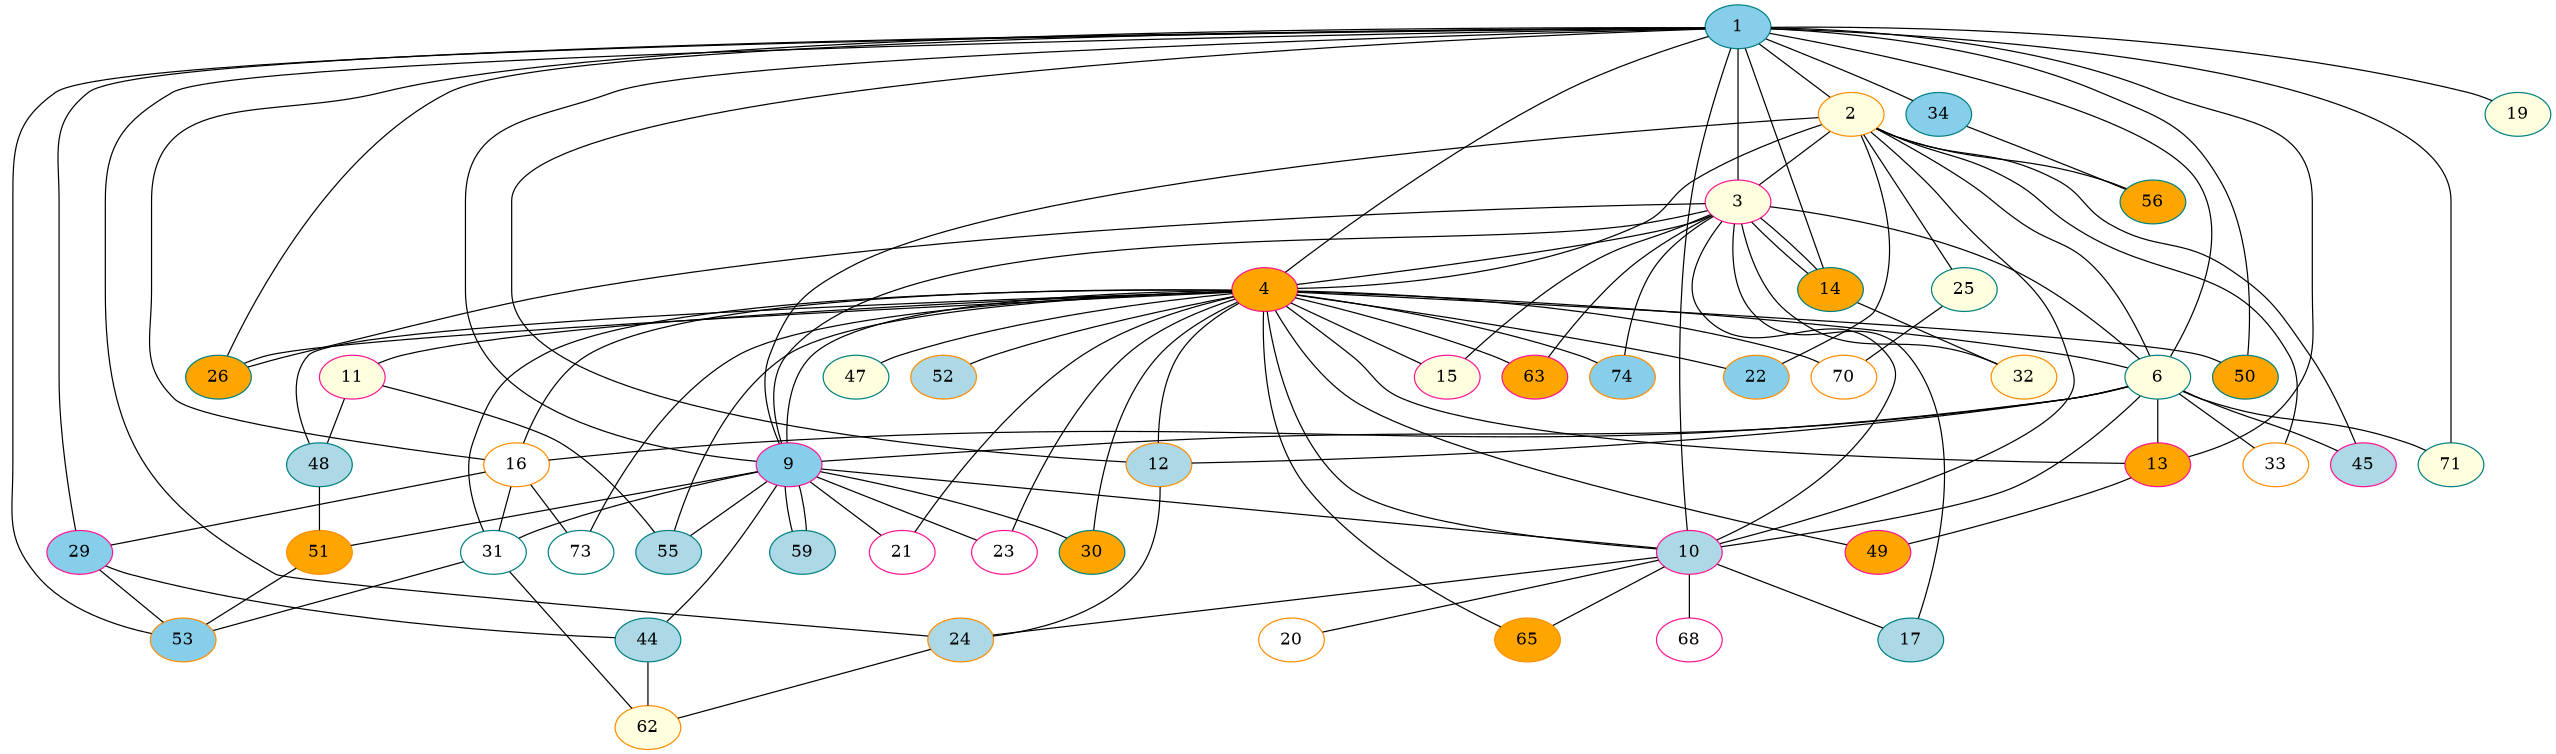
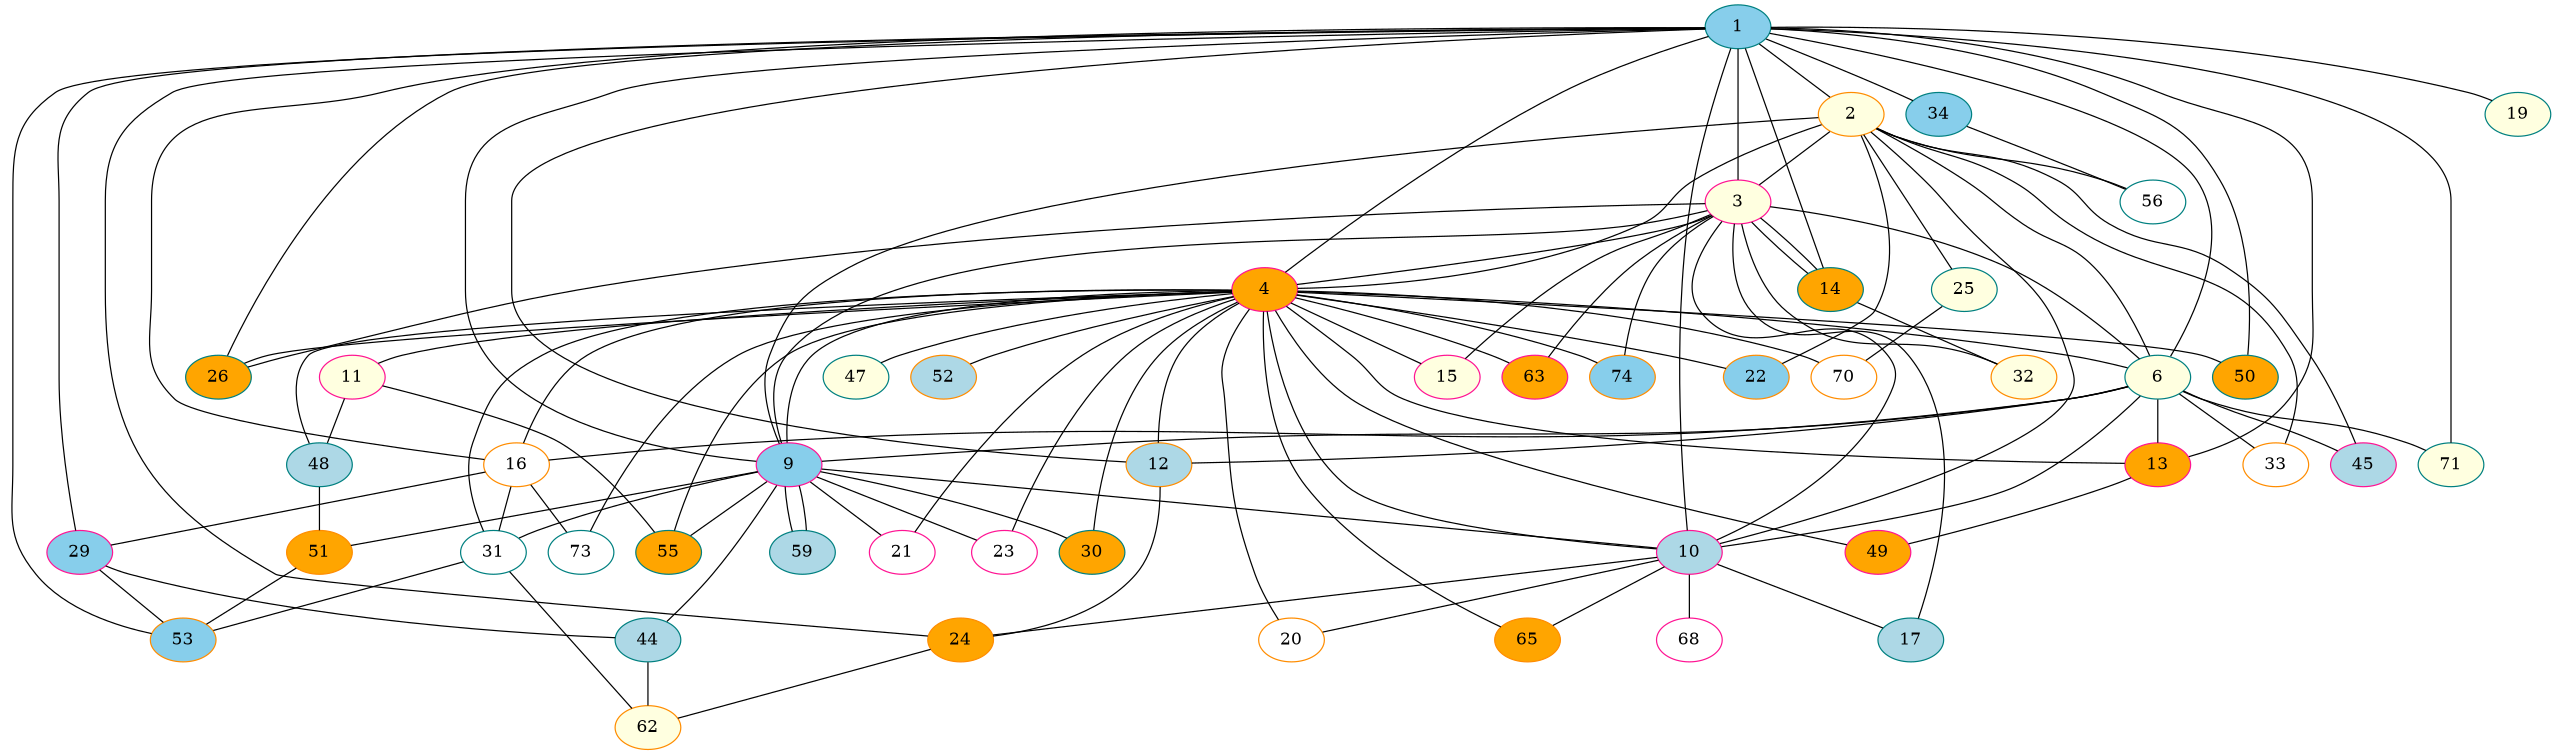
(2153, 202) -> (2153, 202)
none -> (1231, 474)
(669, 552) -> (669, 552)
(961, 640) -> (961, 640)
